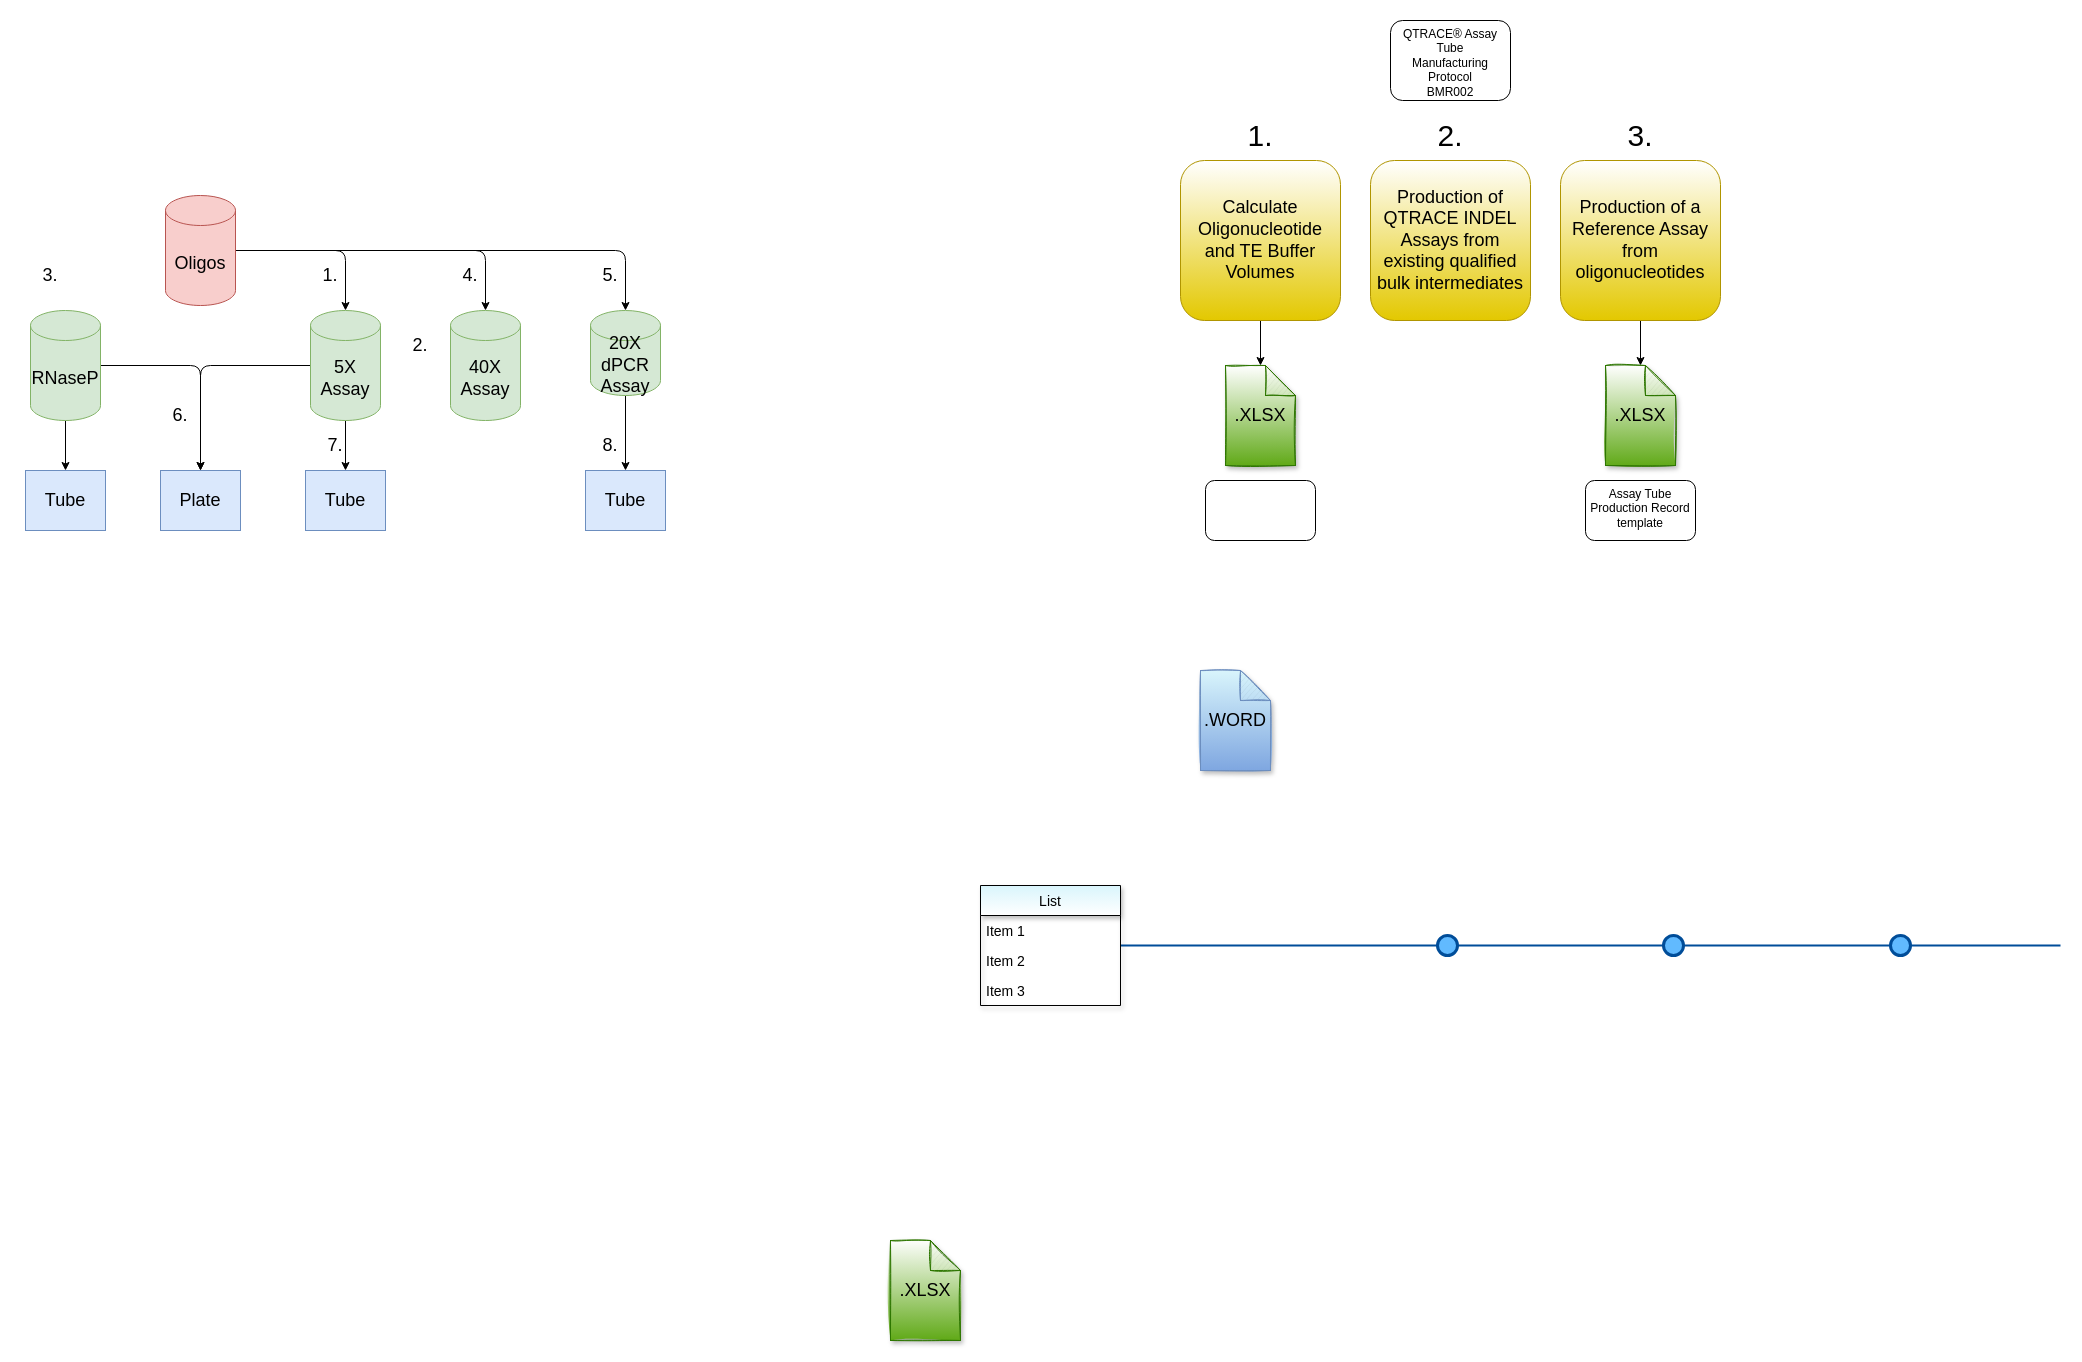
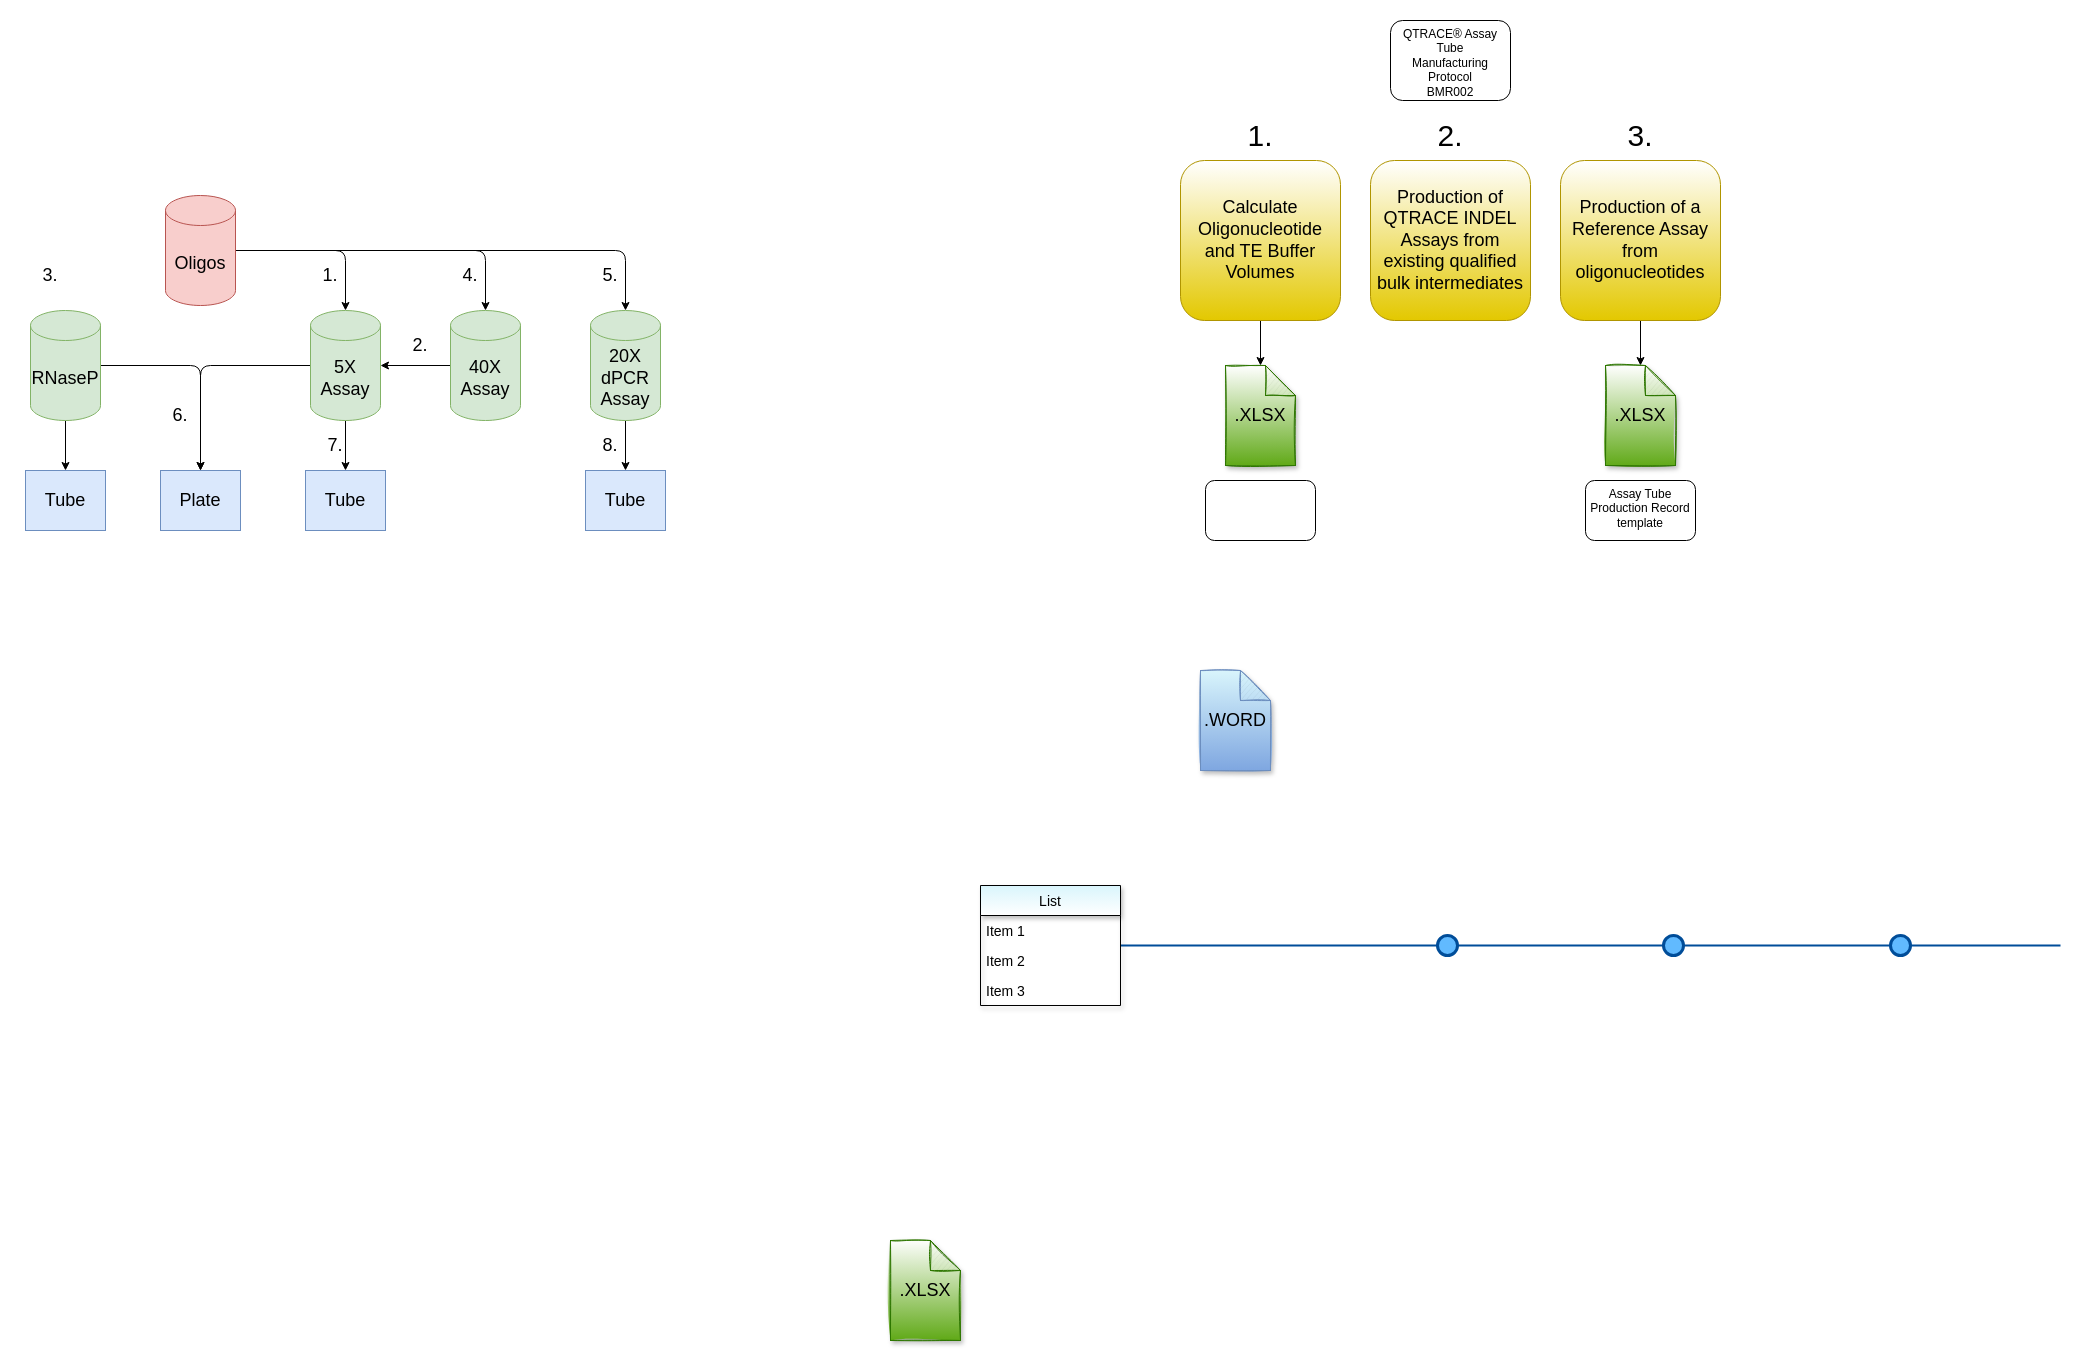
(626, 353) -> (626, 366)
none -> (419, 366)
